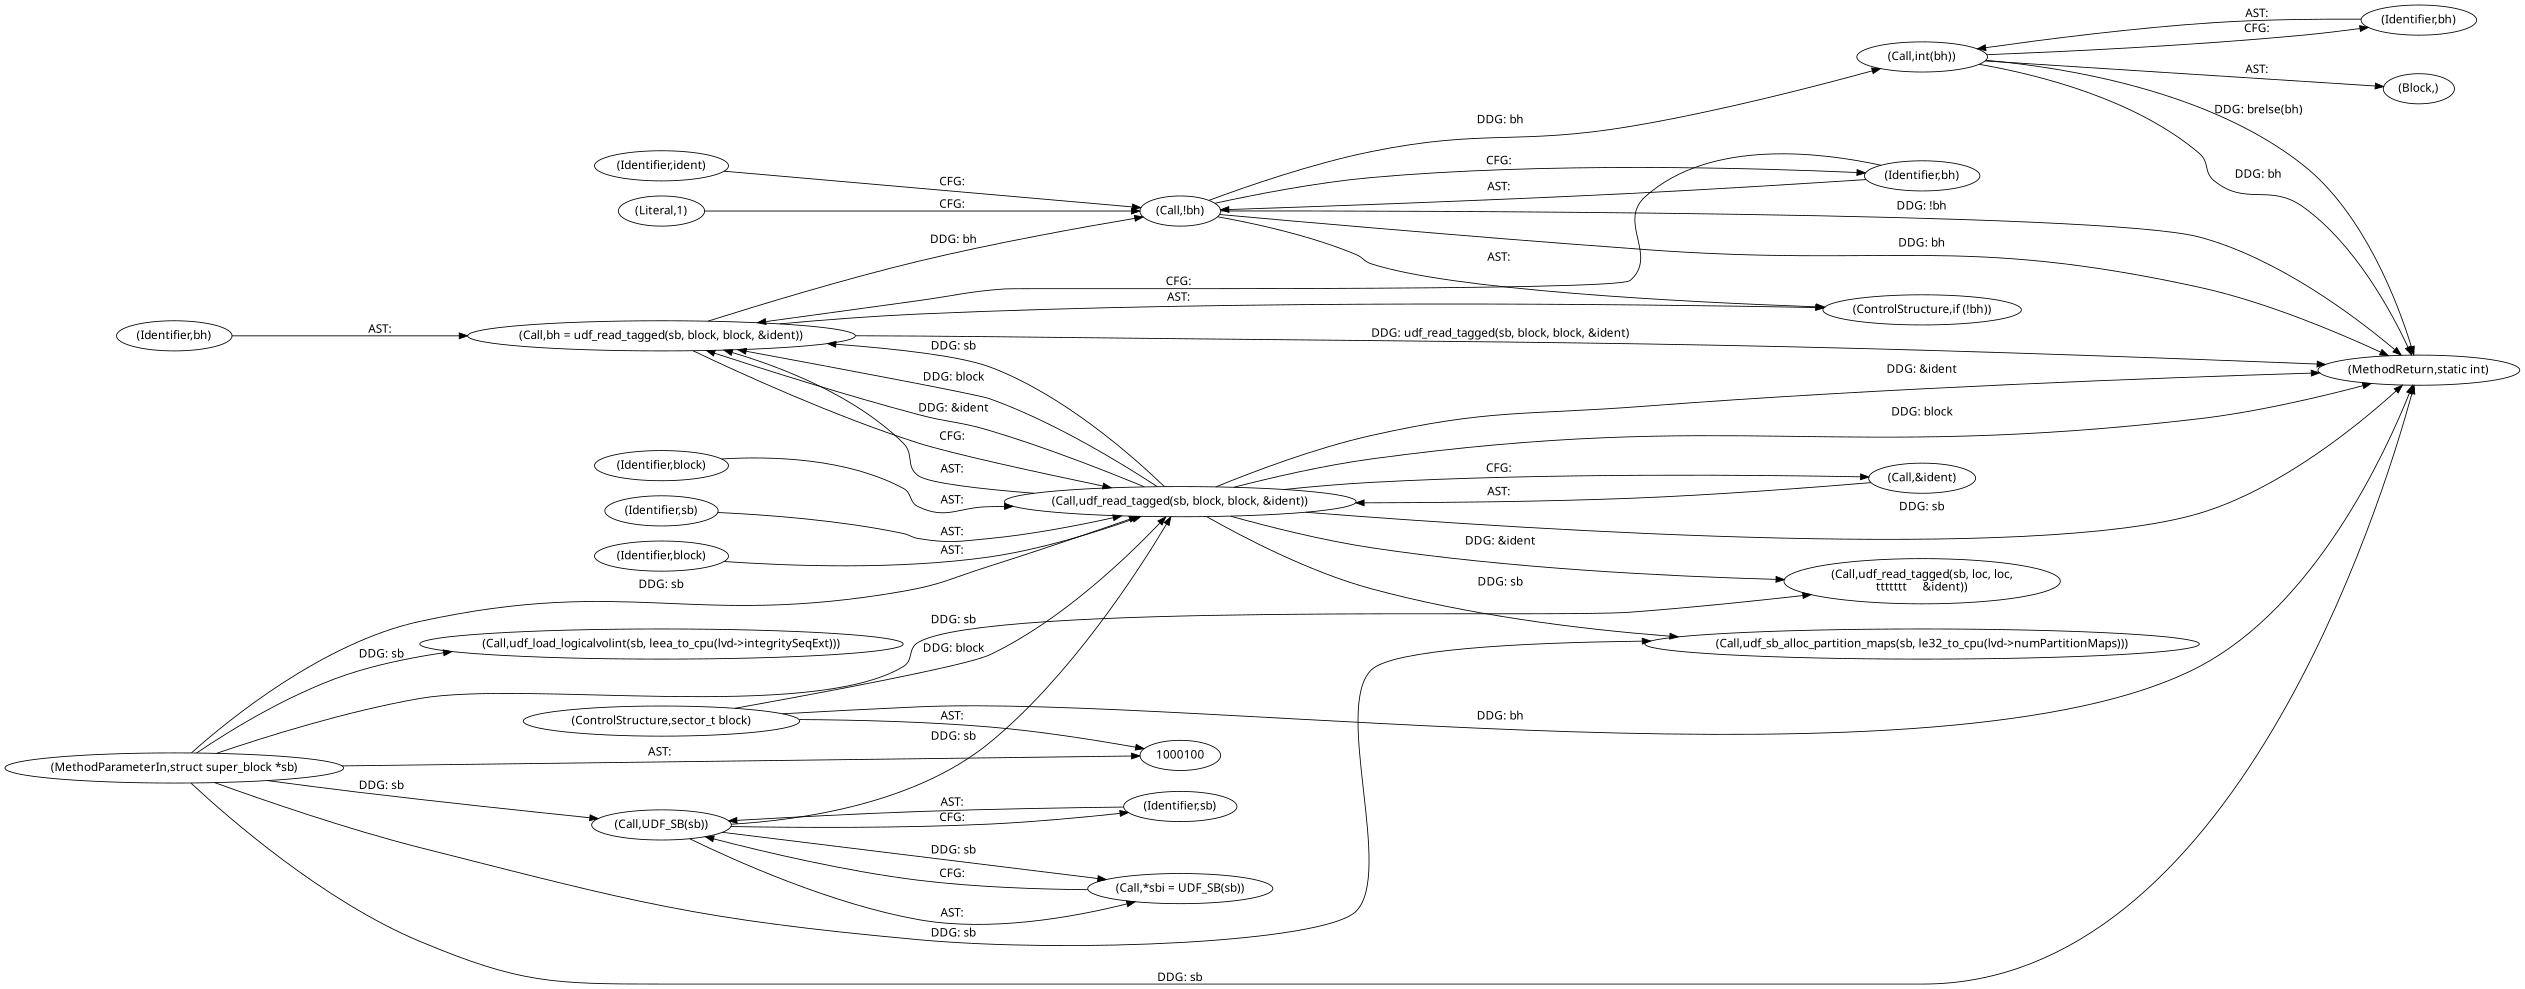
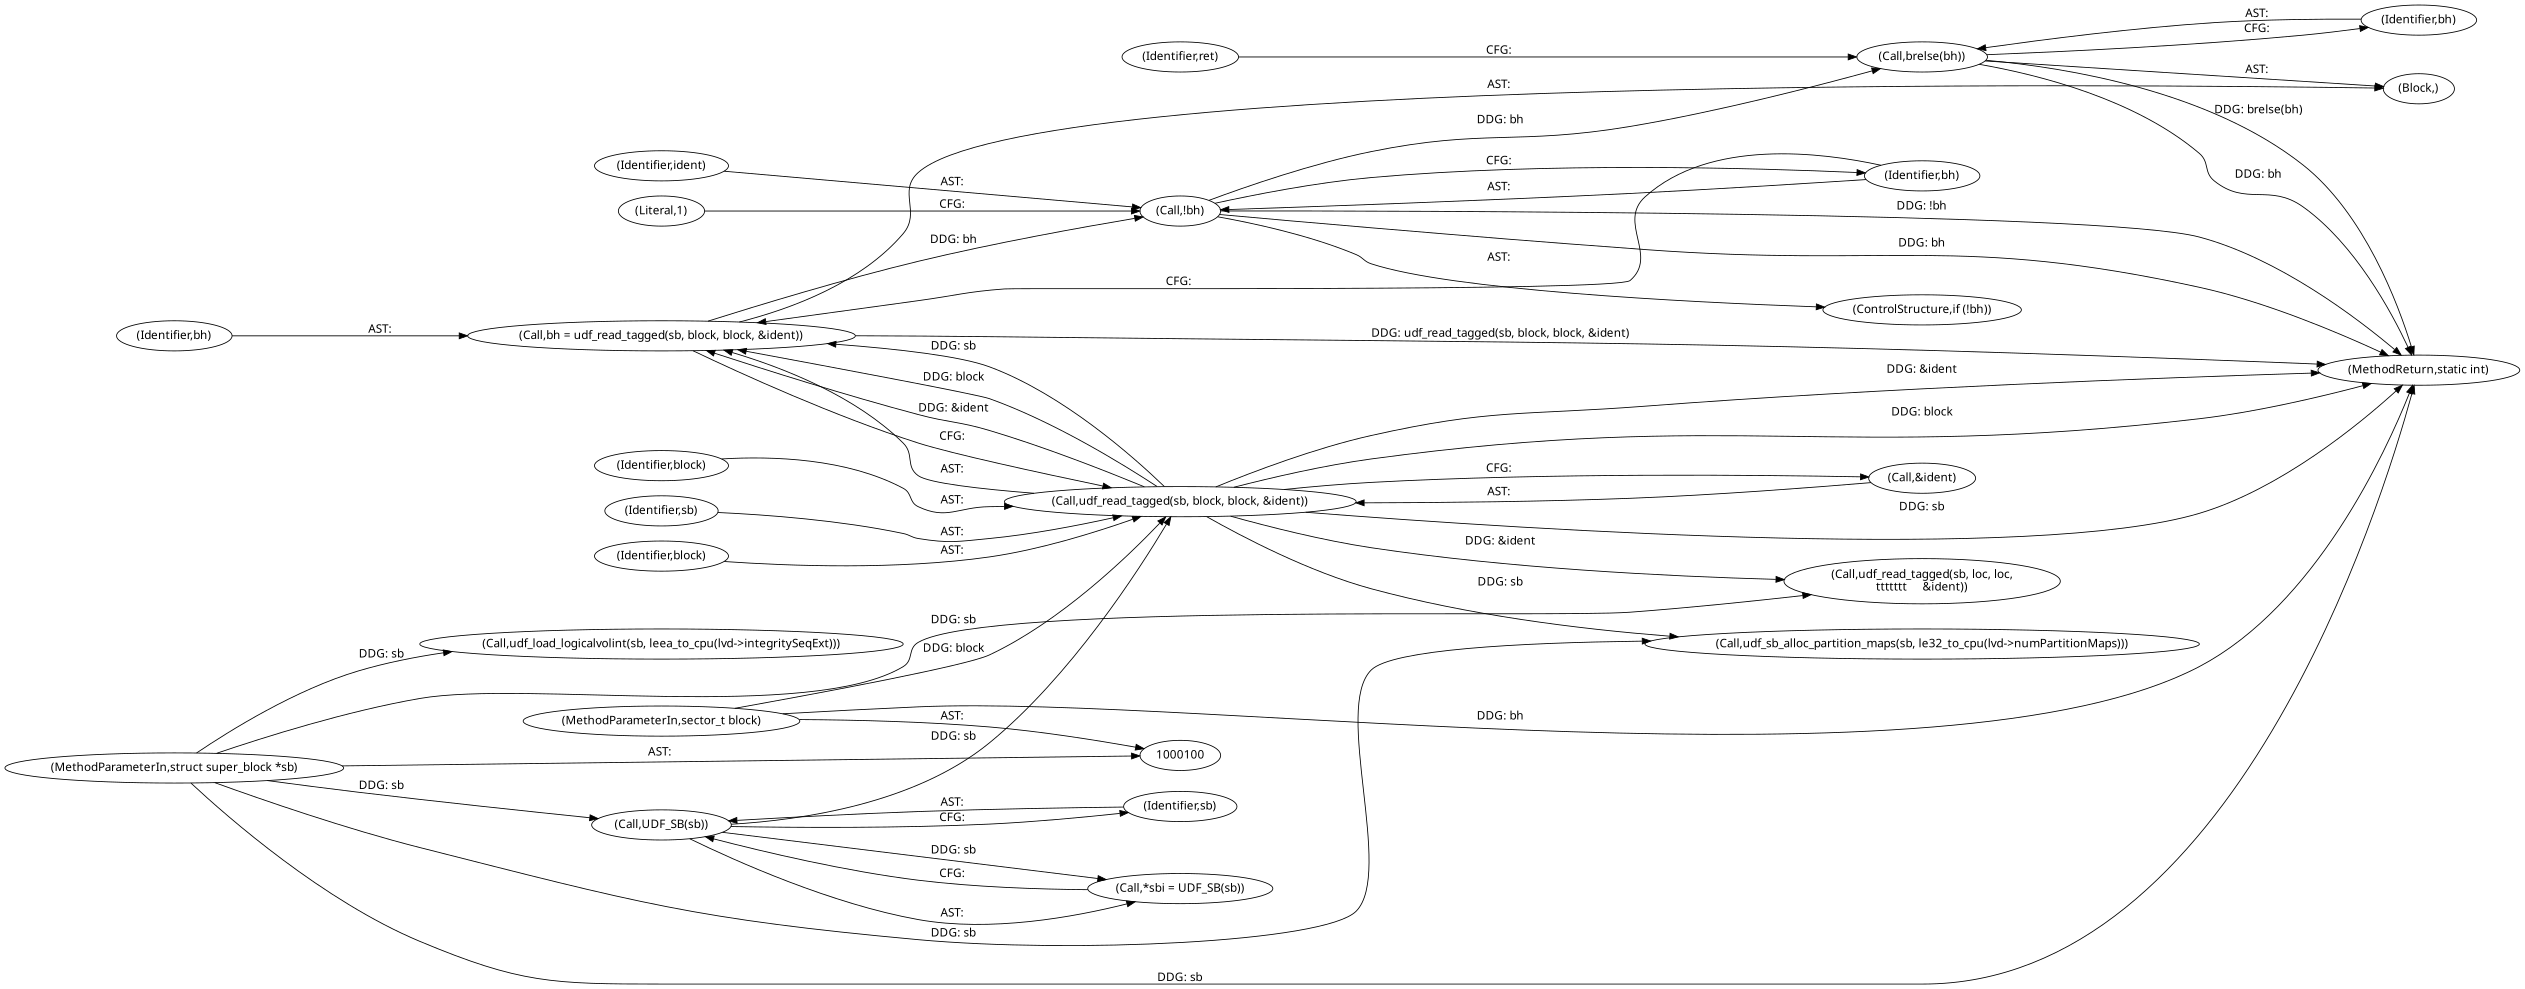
none -> (1180, 57)
(1922, 57) -> (1922, 57)
(954, 182) -> (954, 182)
(1297, 305) -> (1515, 95)
(647, 603) -> none
(661, 721) -> (661, 721)
